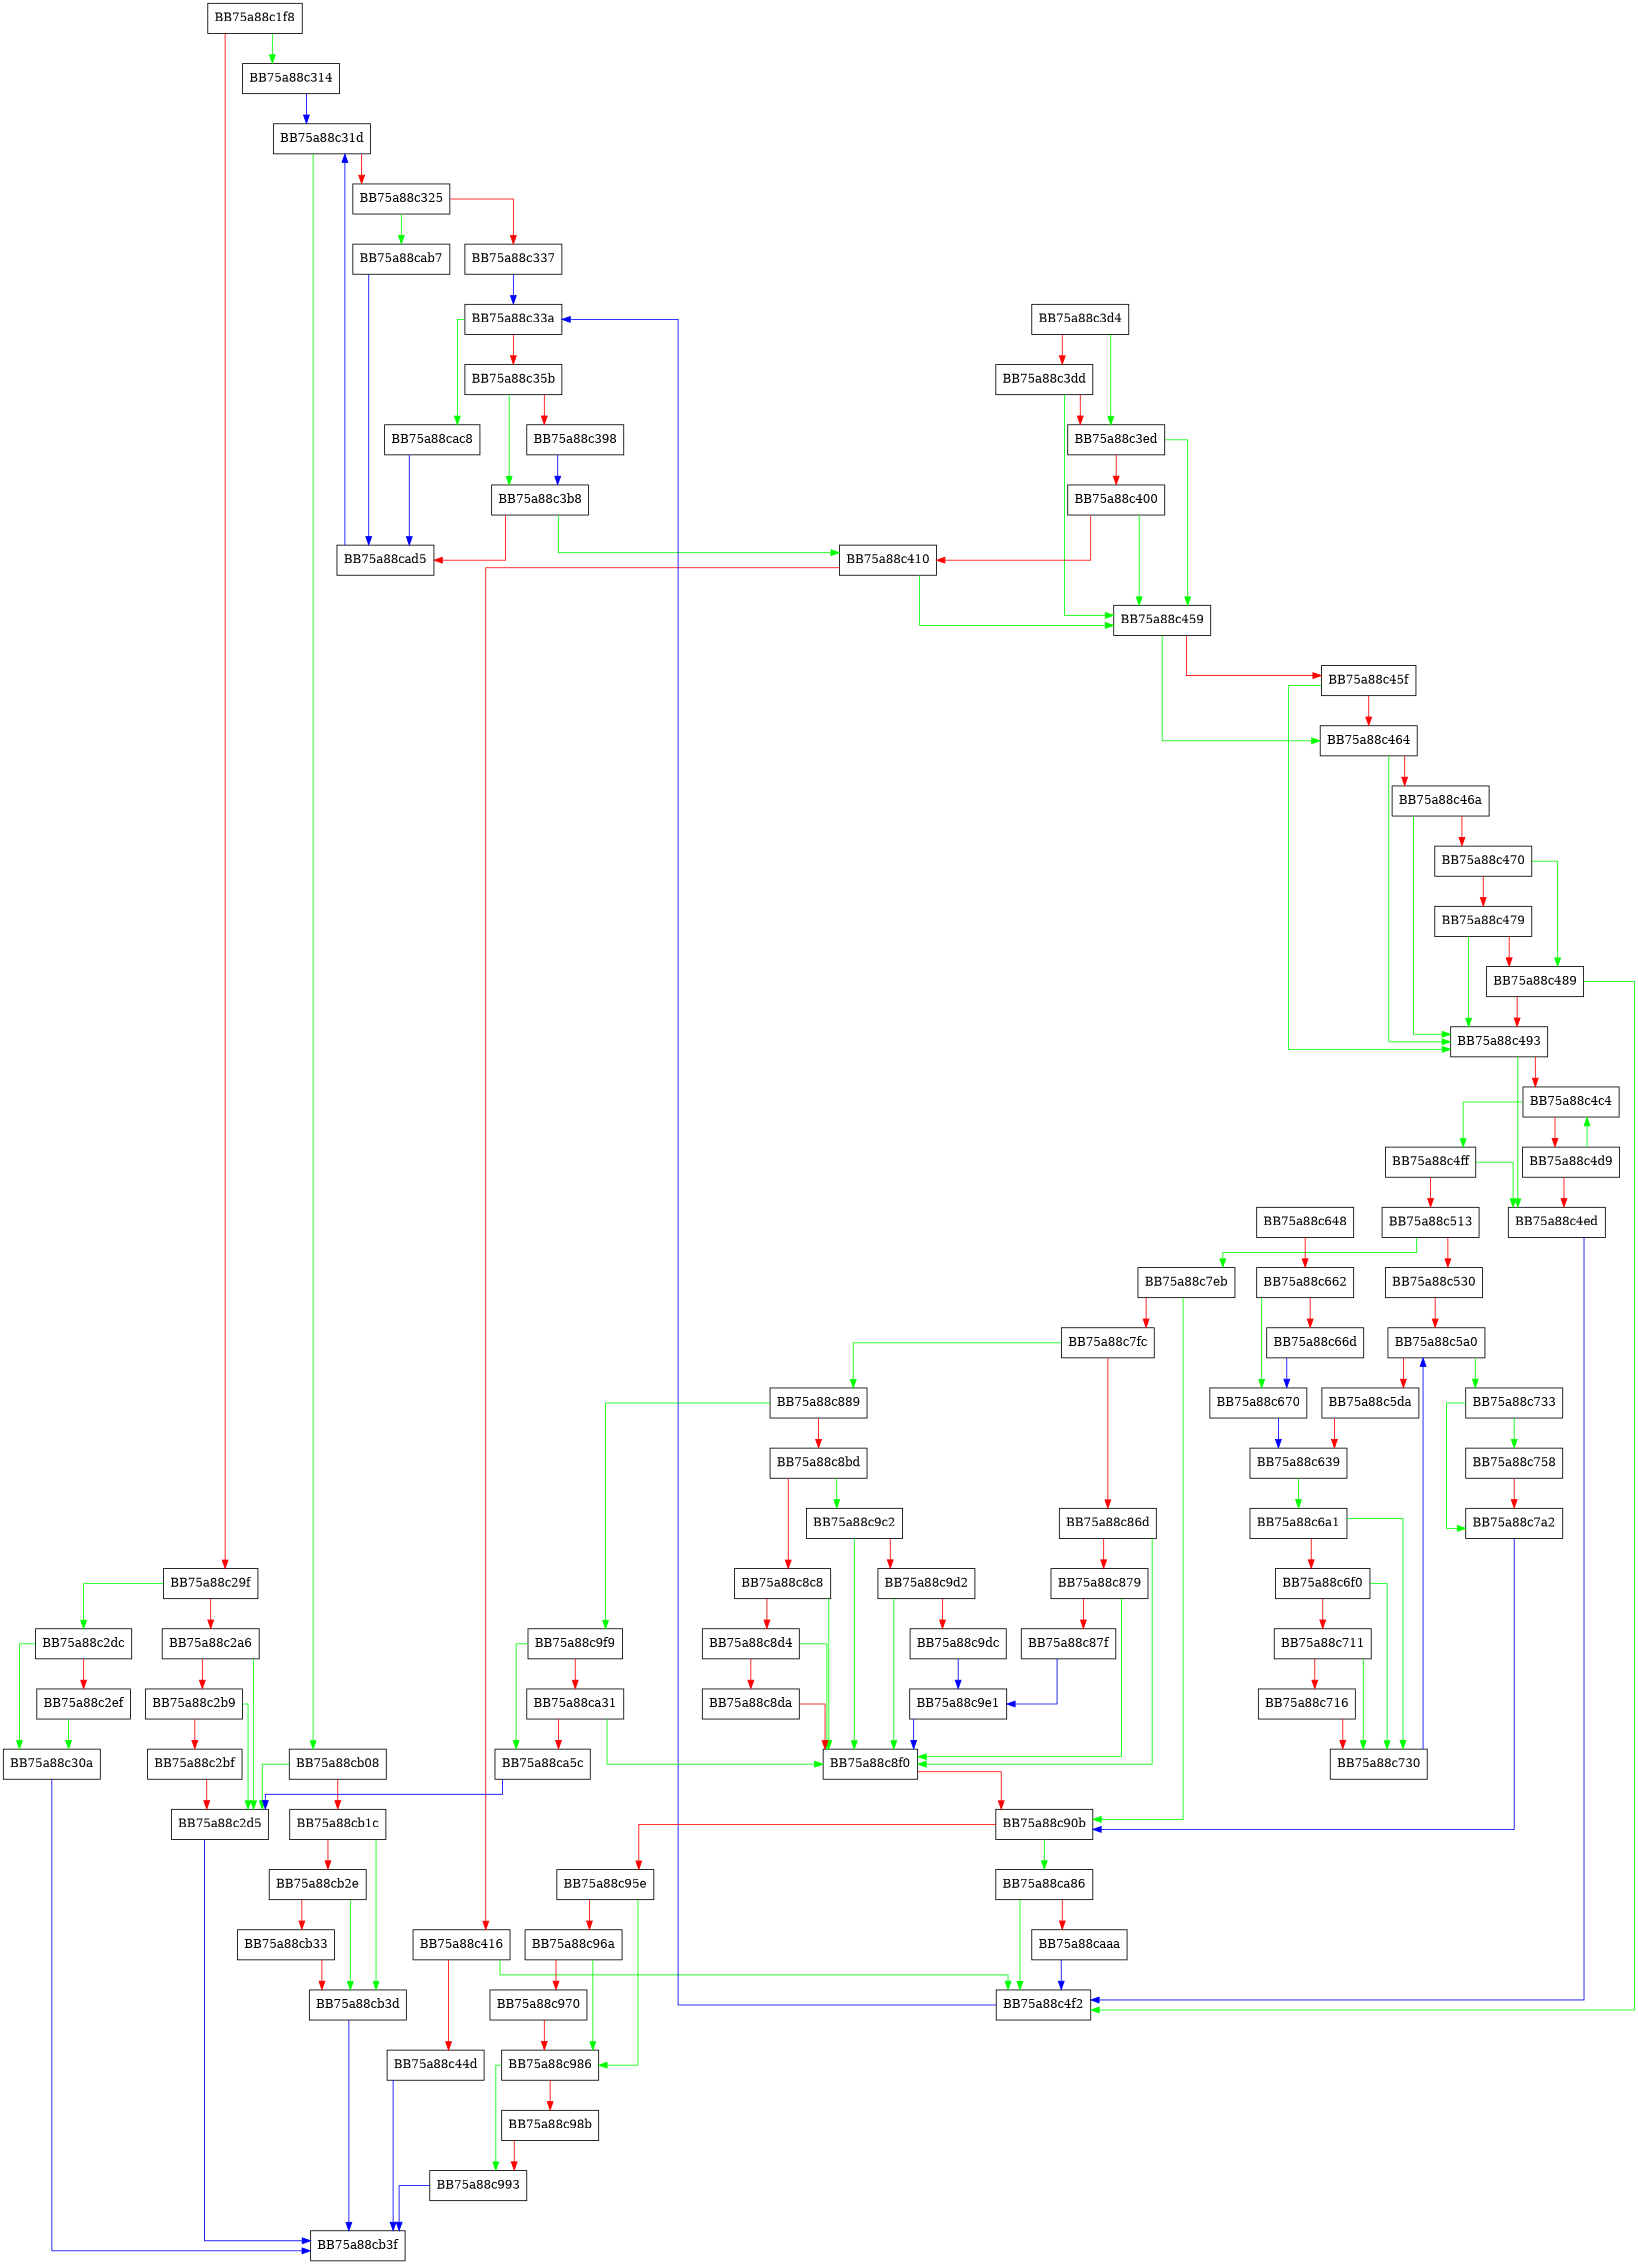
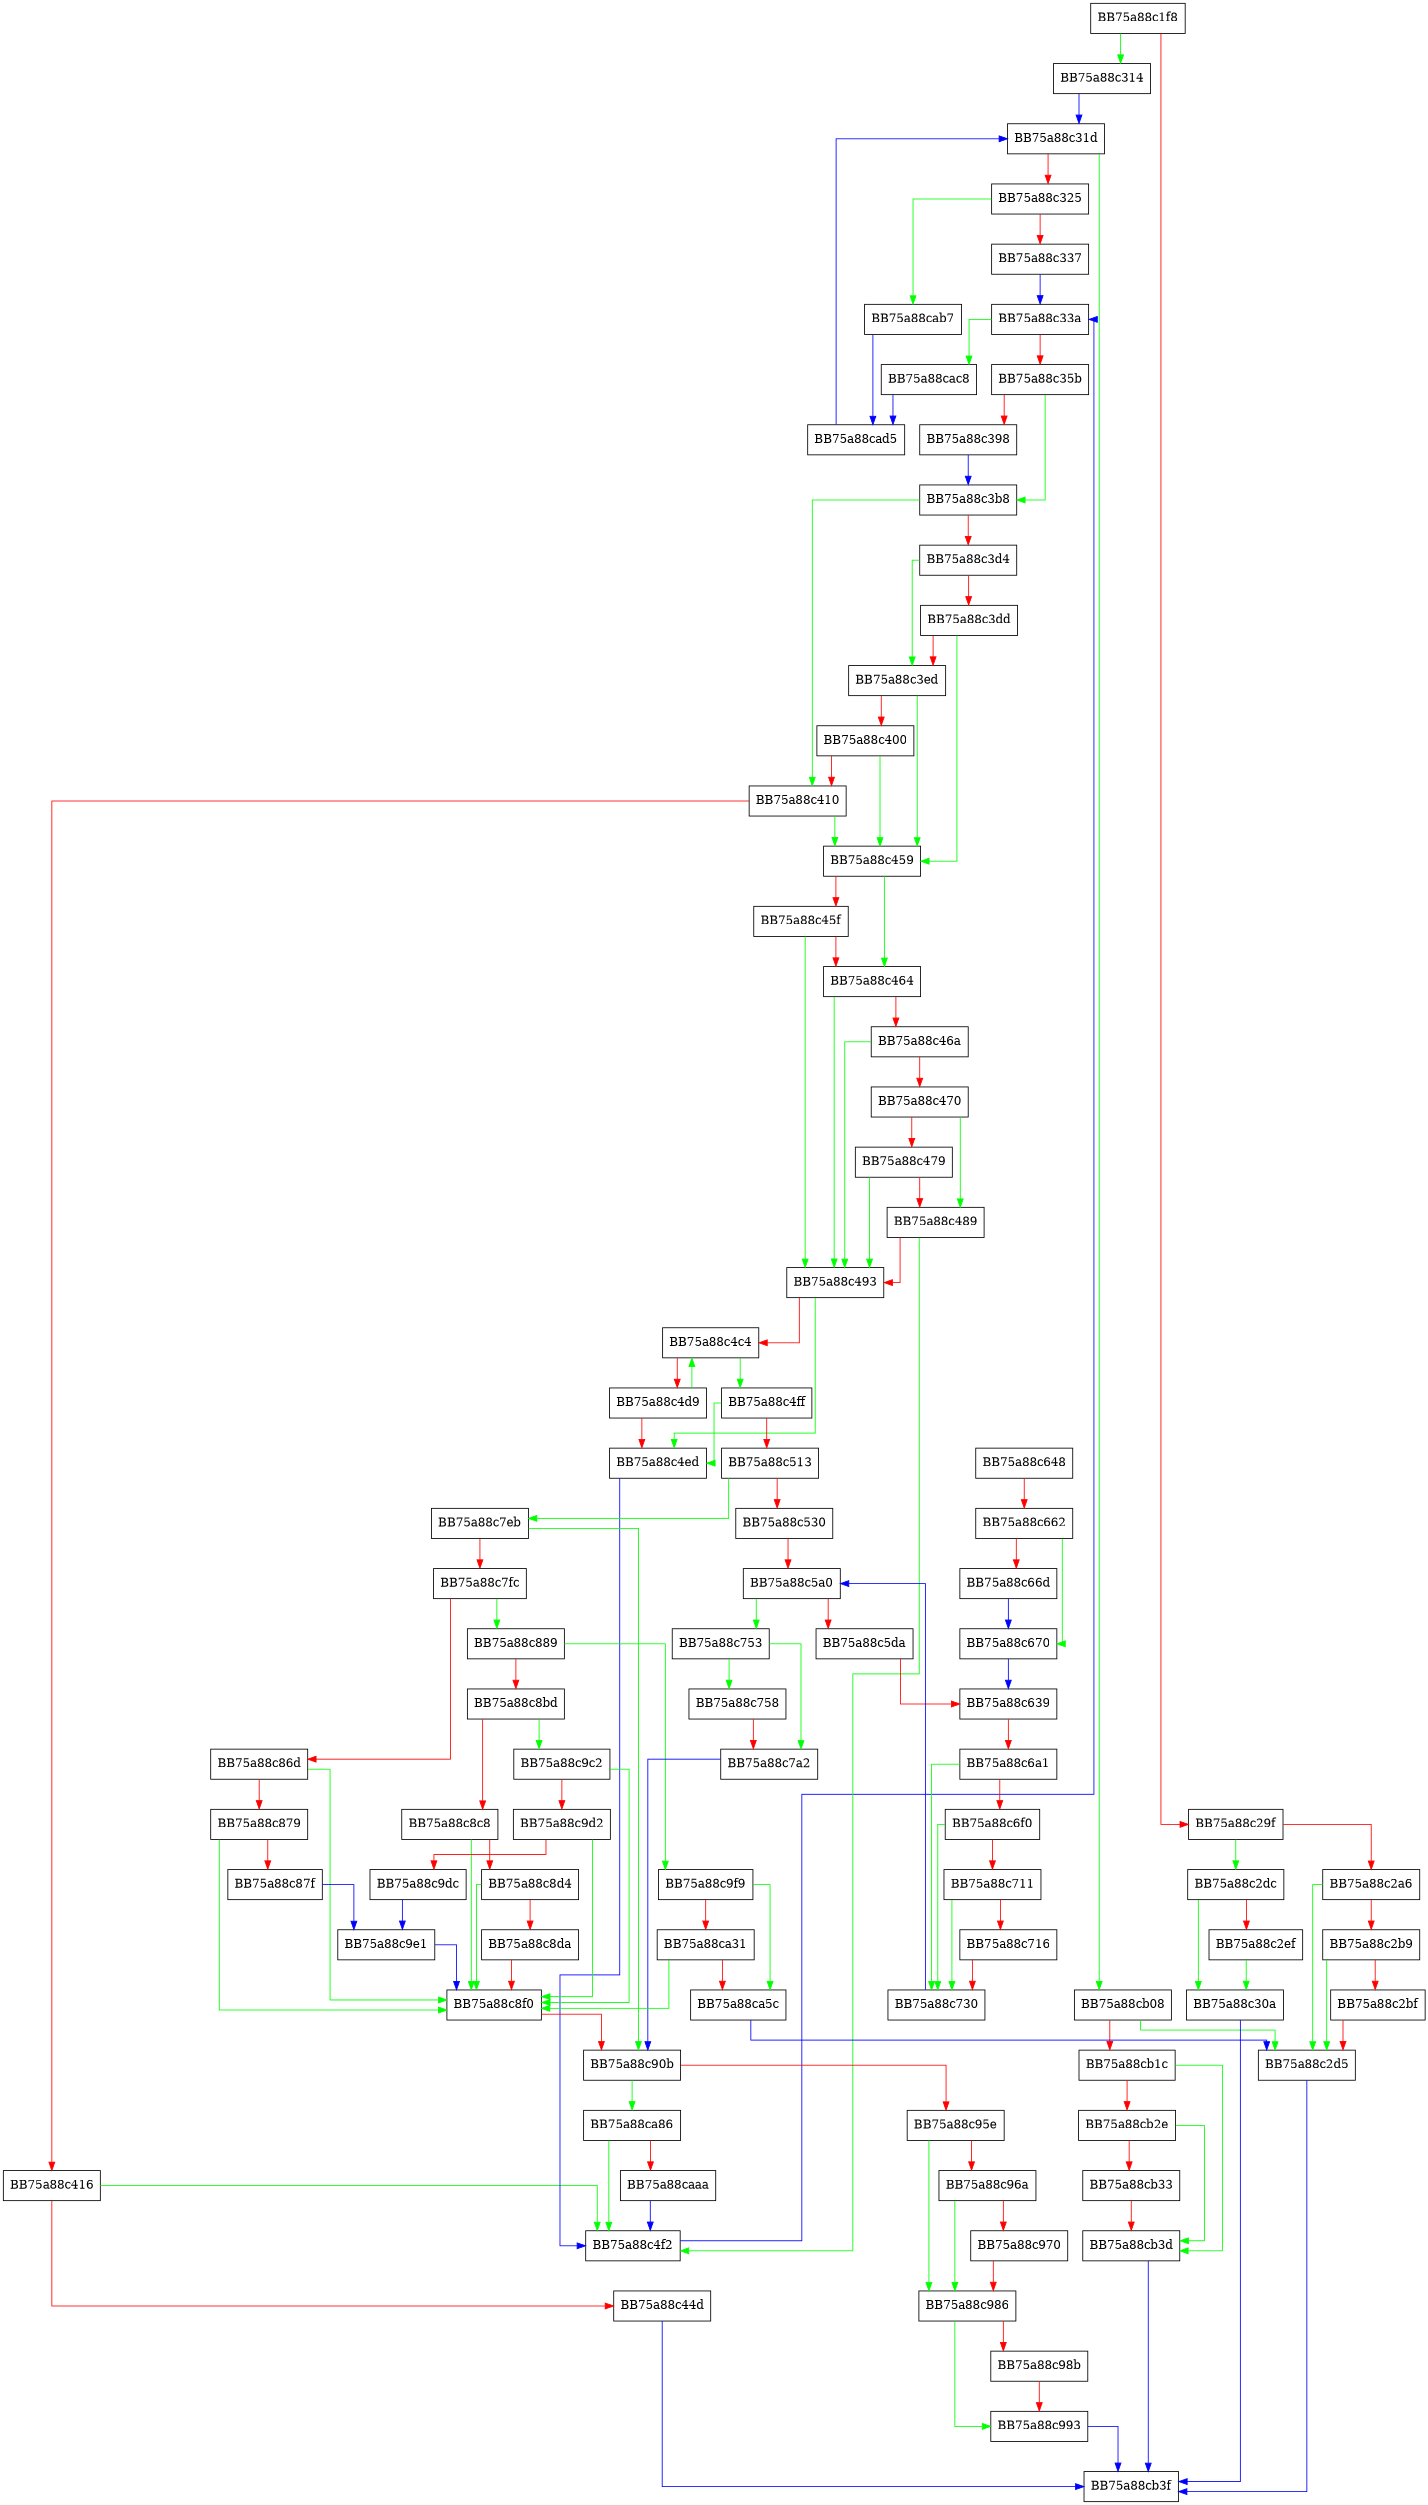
(496, 560) -> (968, 526)
(1514, 1403) -> (721, 1644)
(1298, 1489) -> (1008, 1730)
